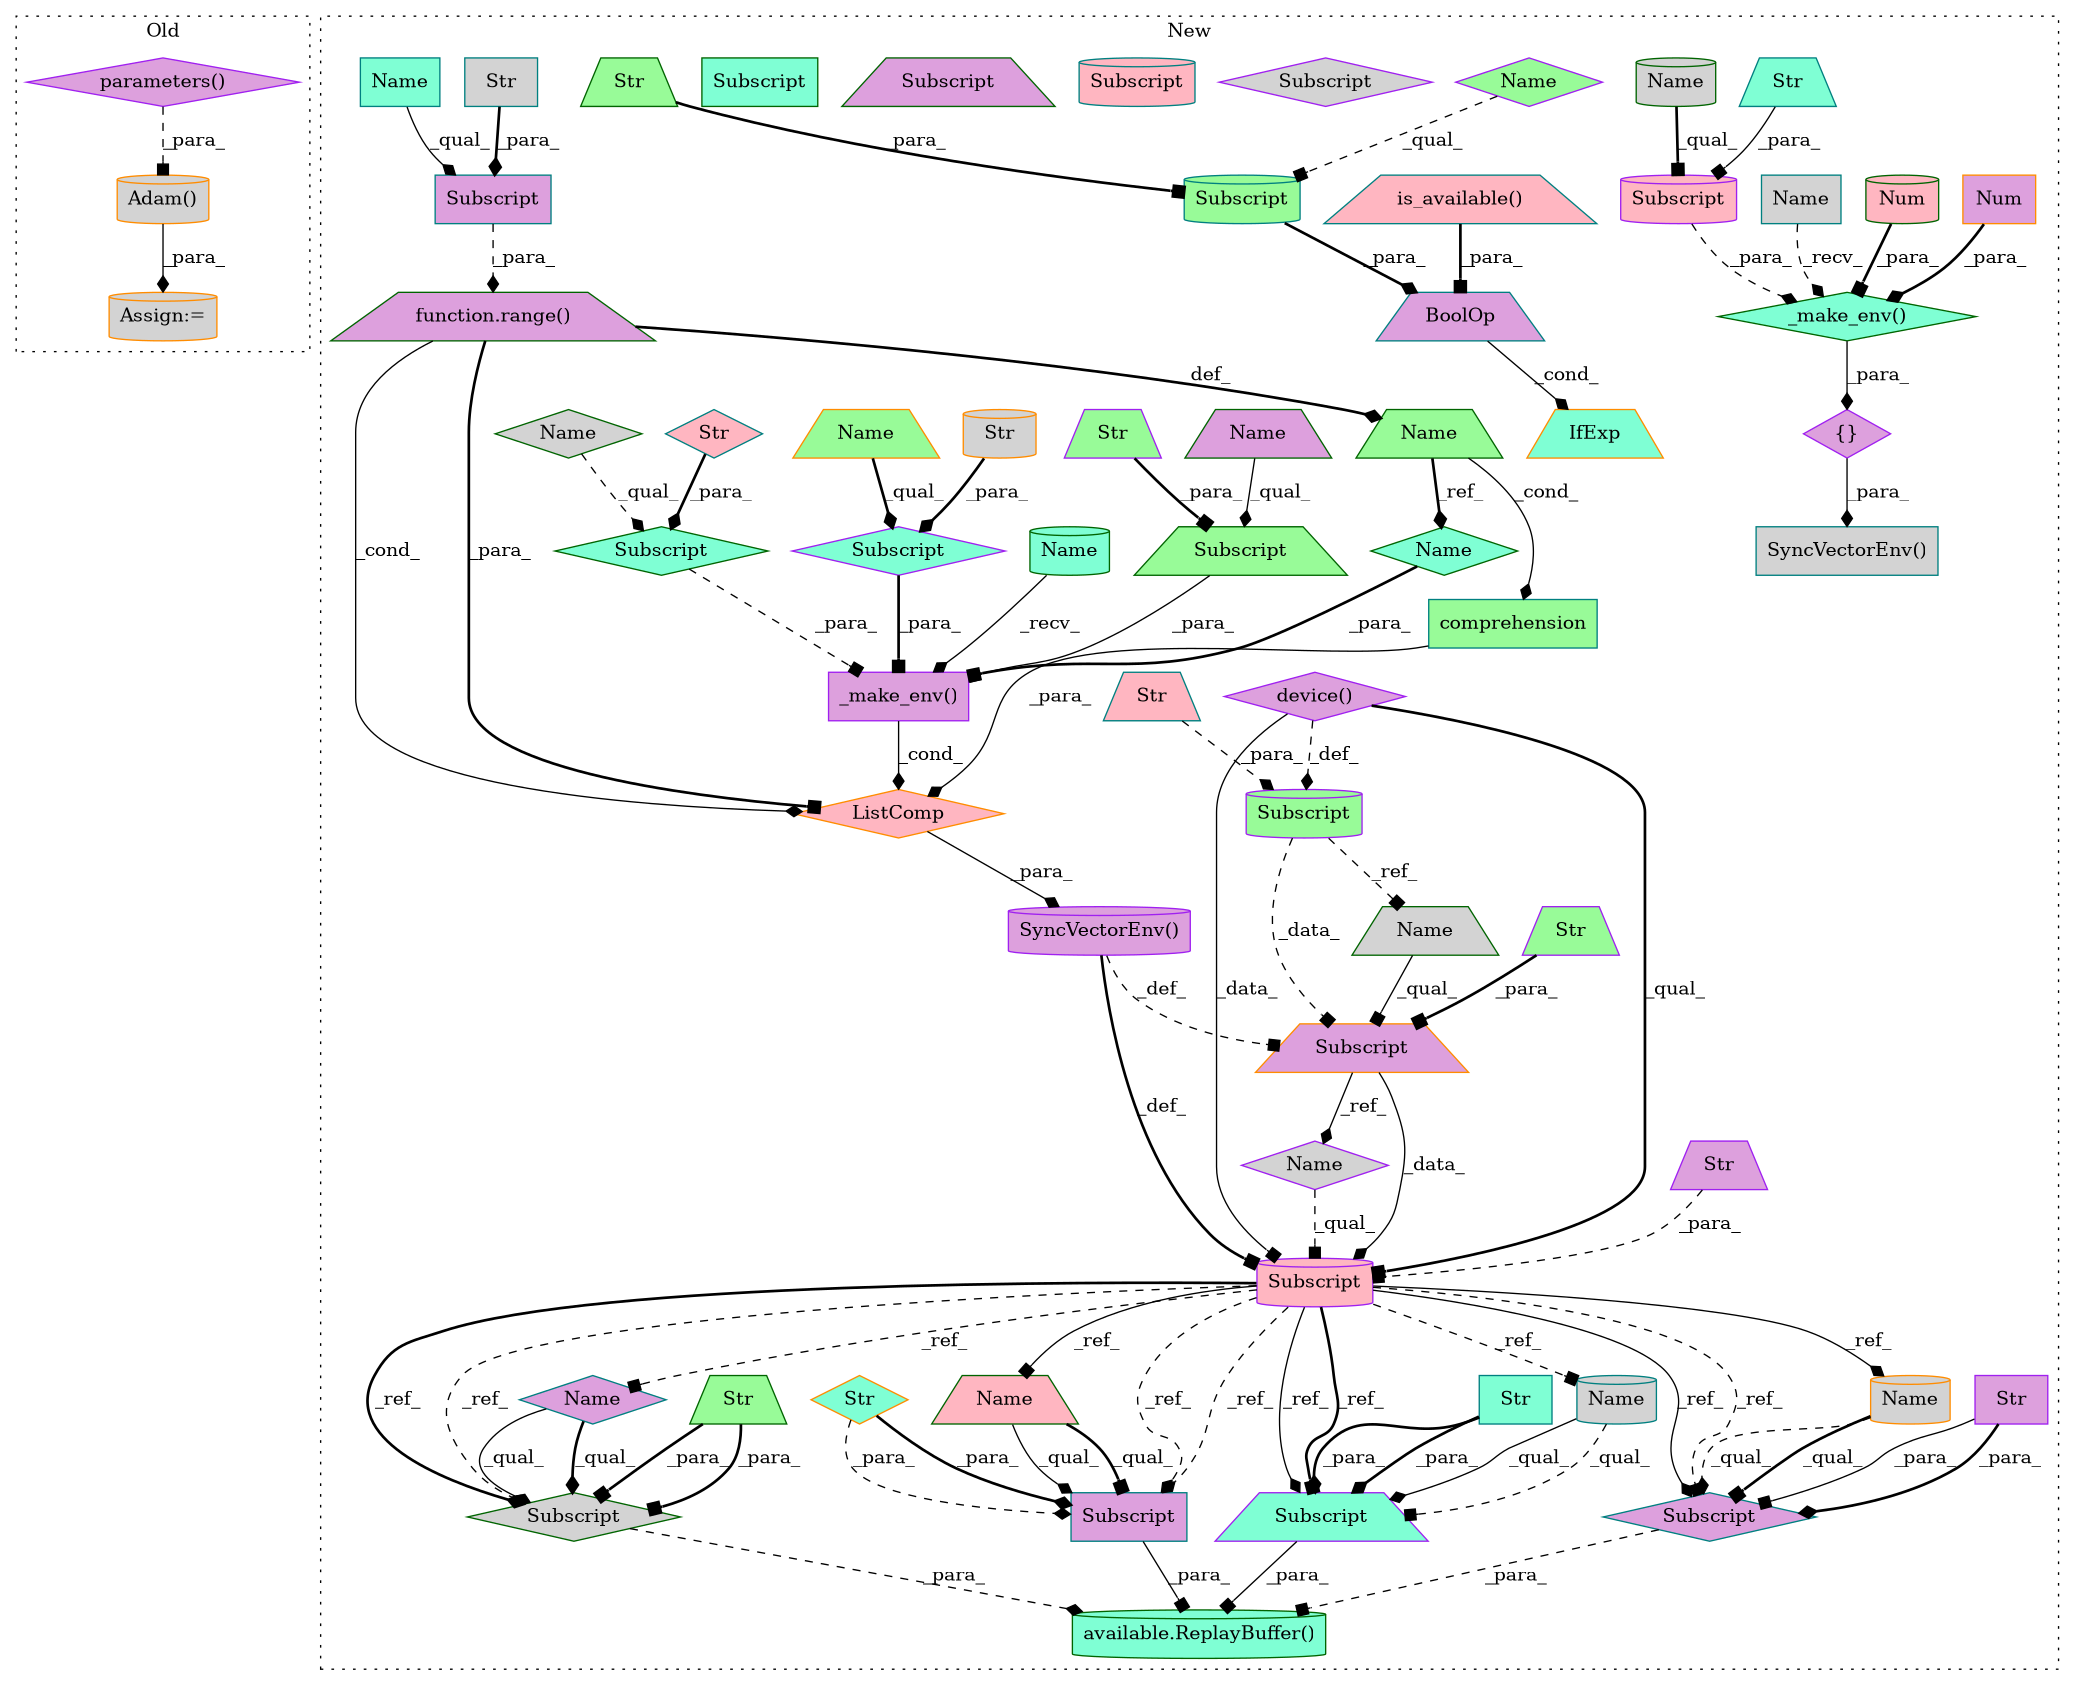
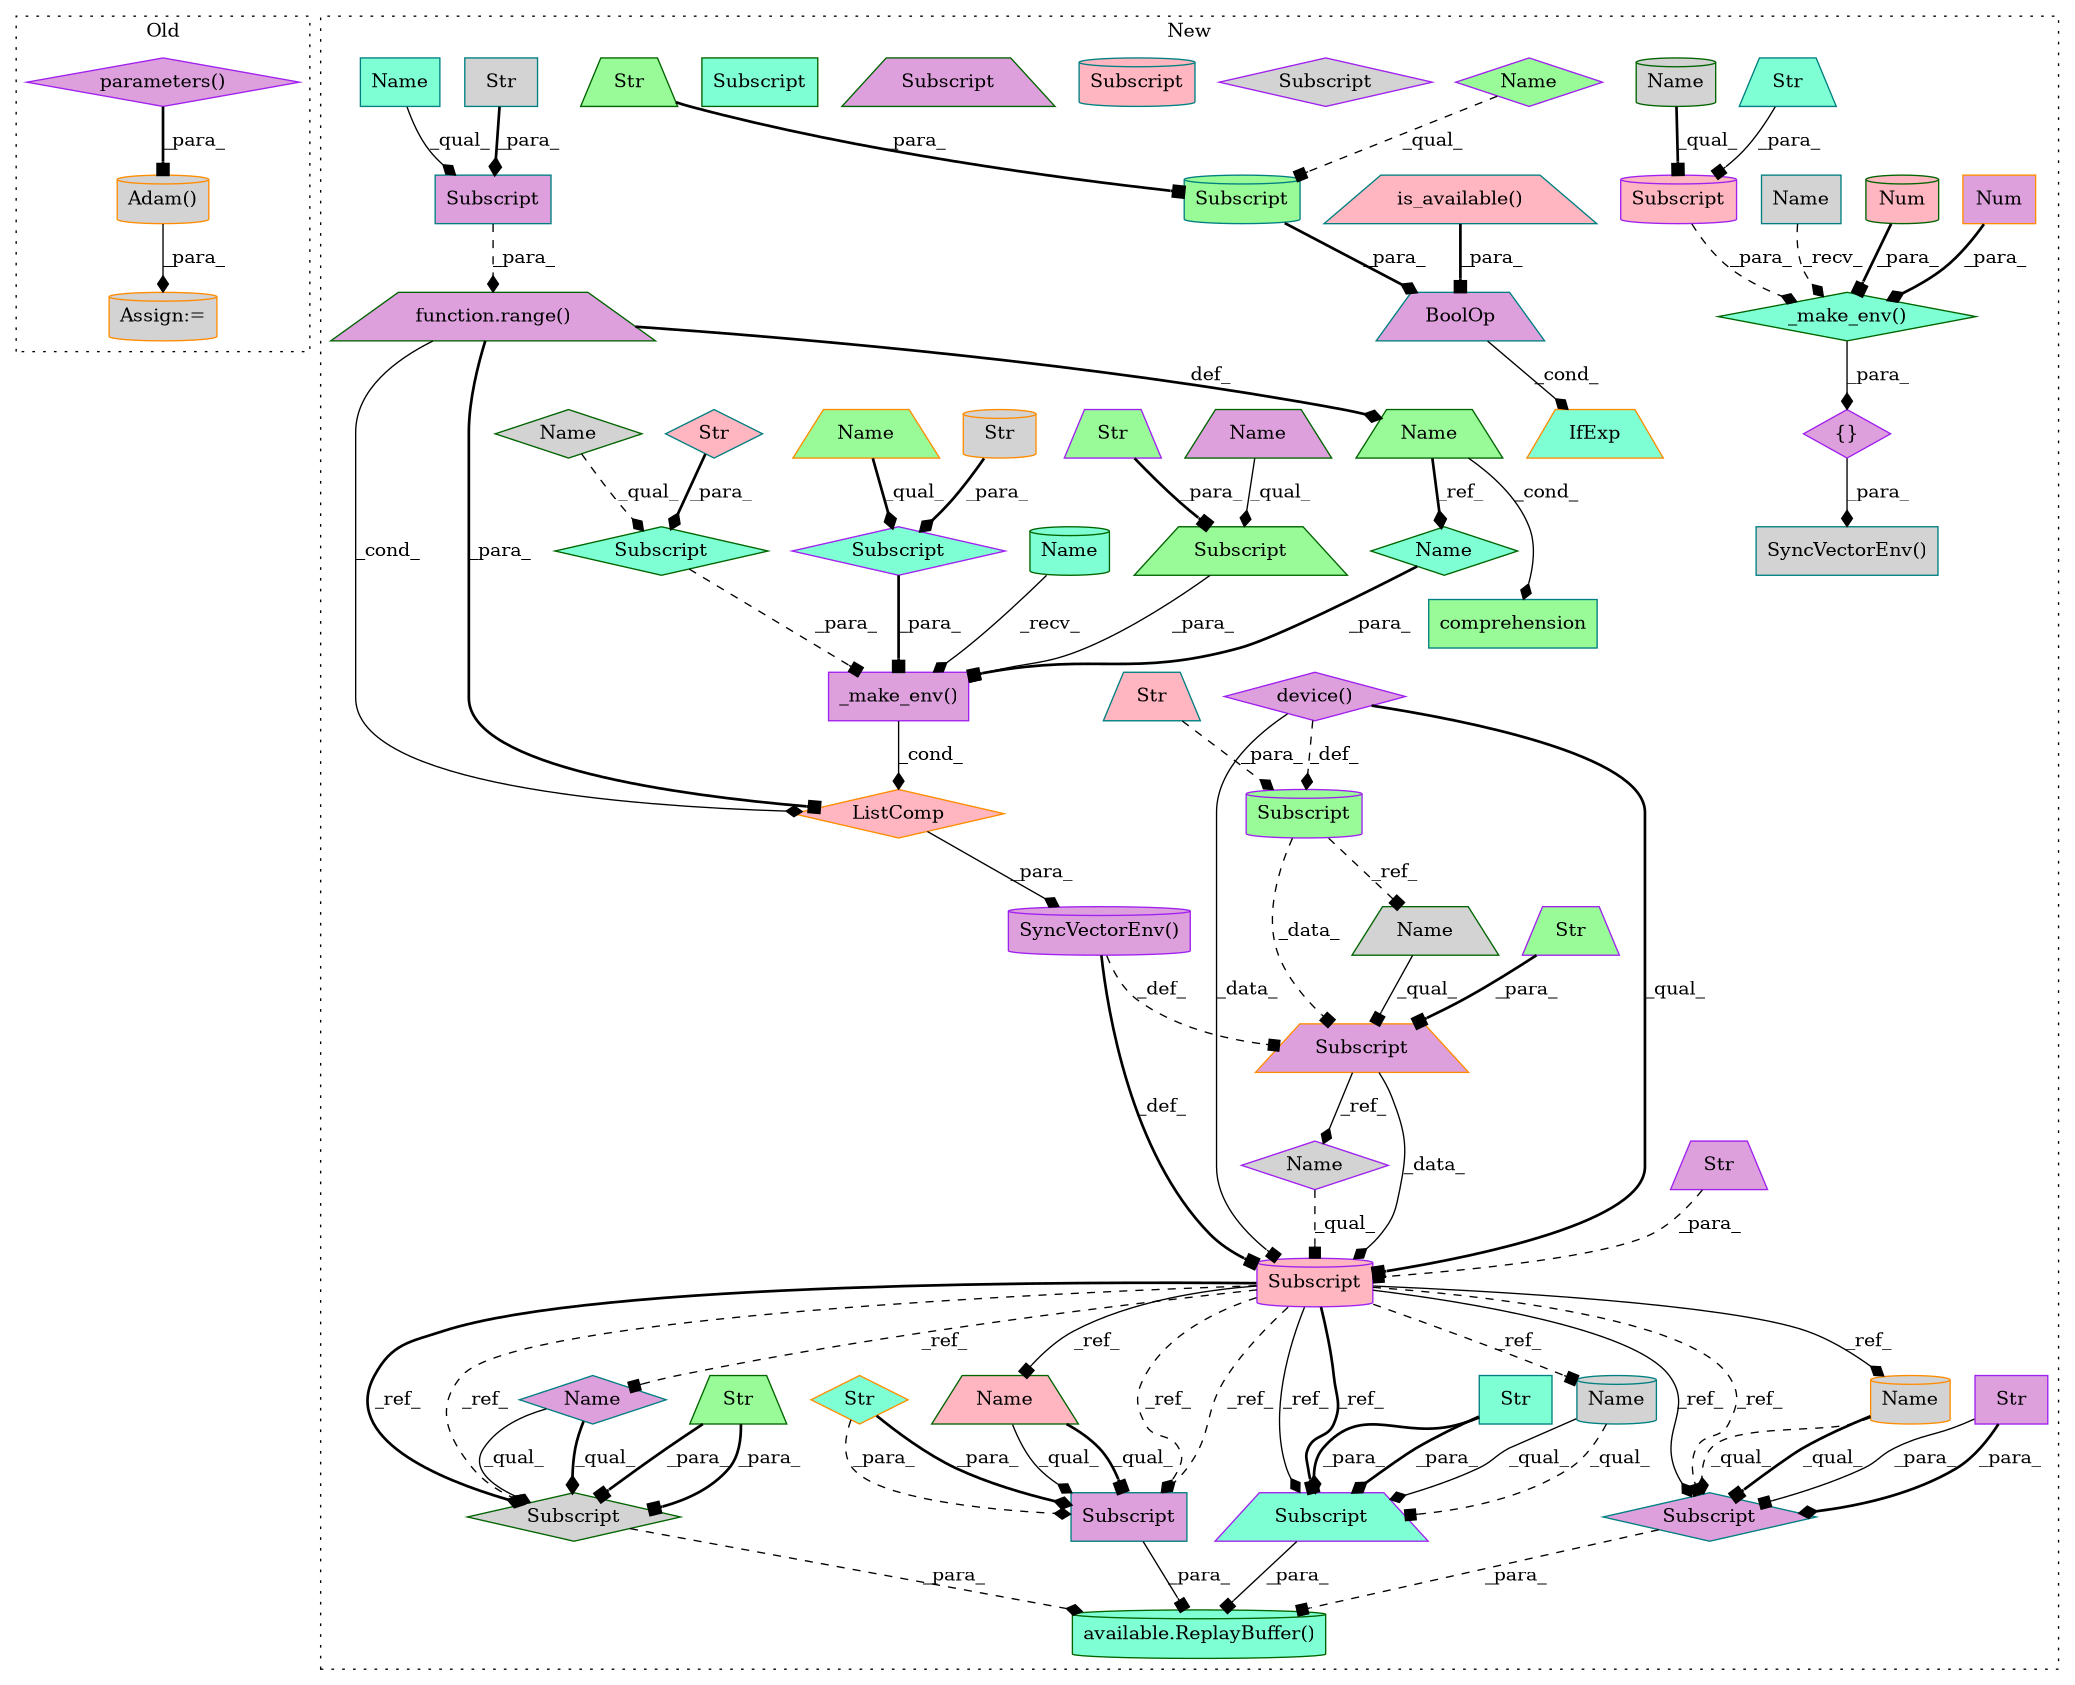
(163, 134) -> (163, 134)
(1153, 649) -> none
